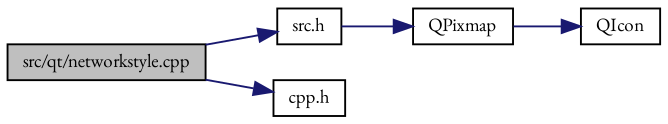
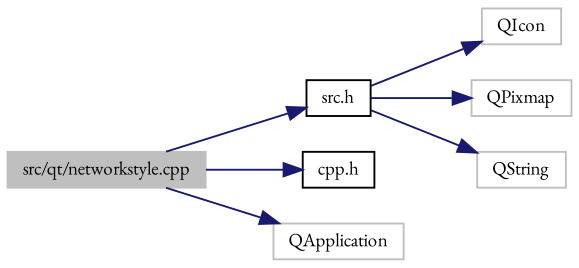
(463, 26) -> (522, 98)
(538, 26) -> (417, 67)
(621, 26) -> (522, 26)
(107, 62) -> (107, 170)
none -> (522, 170)
none -> (339, 241)
